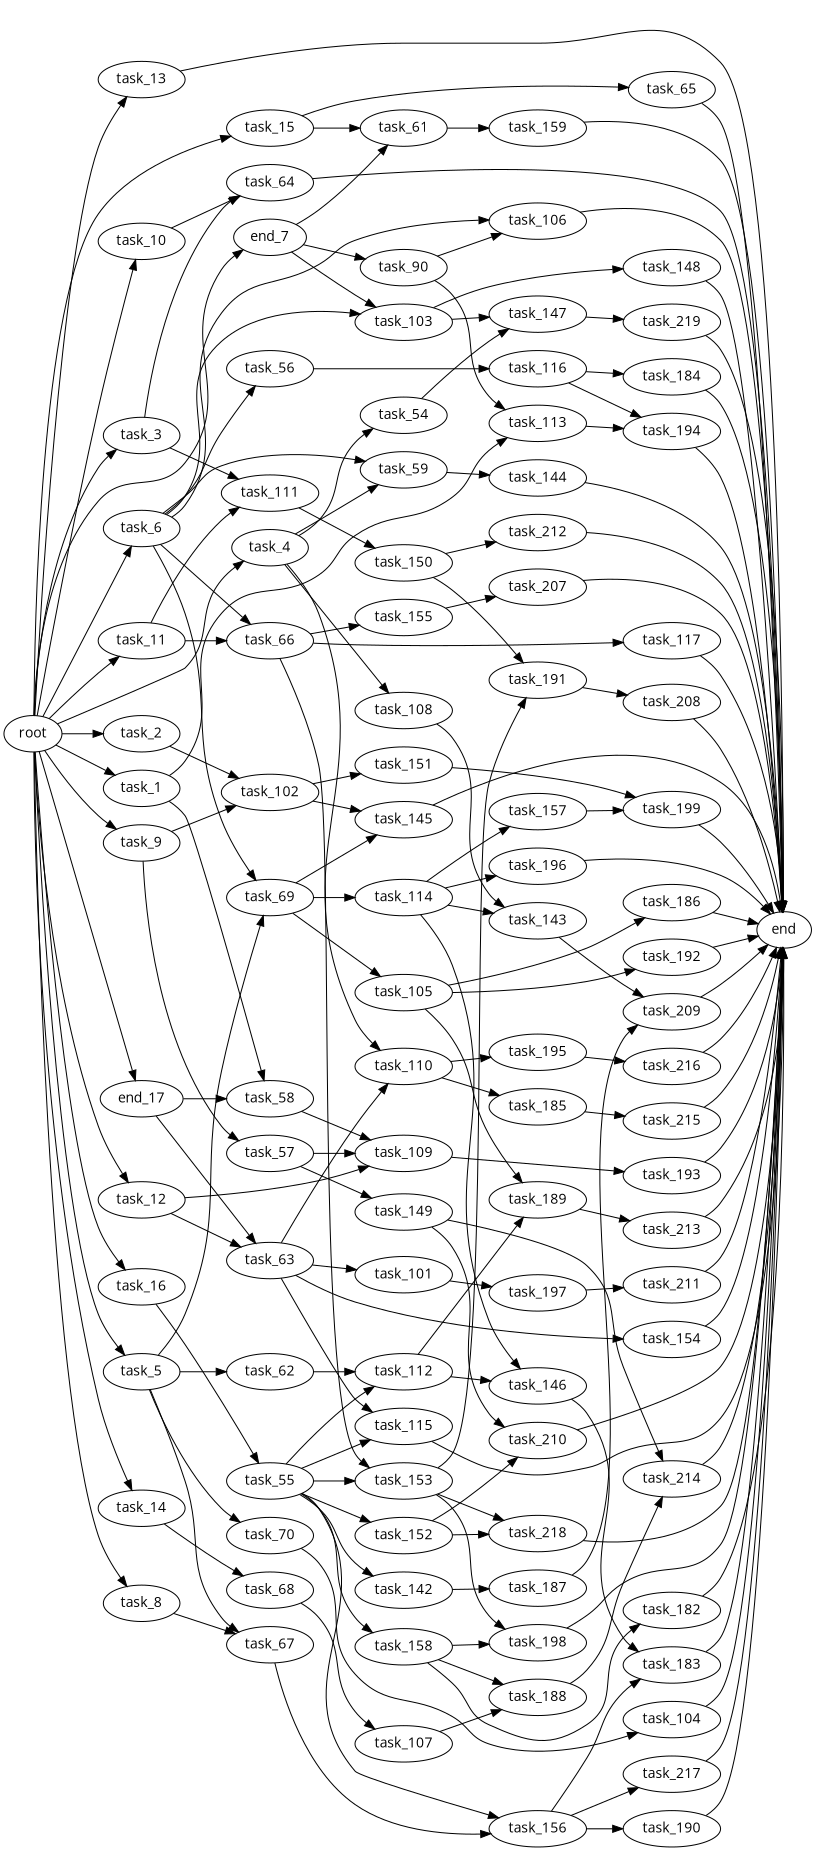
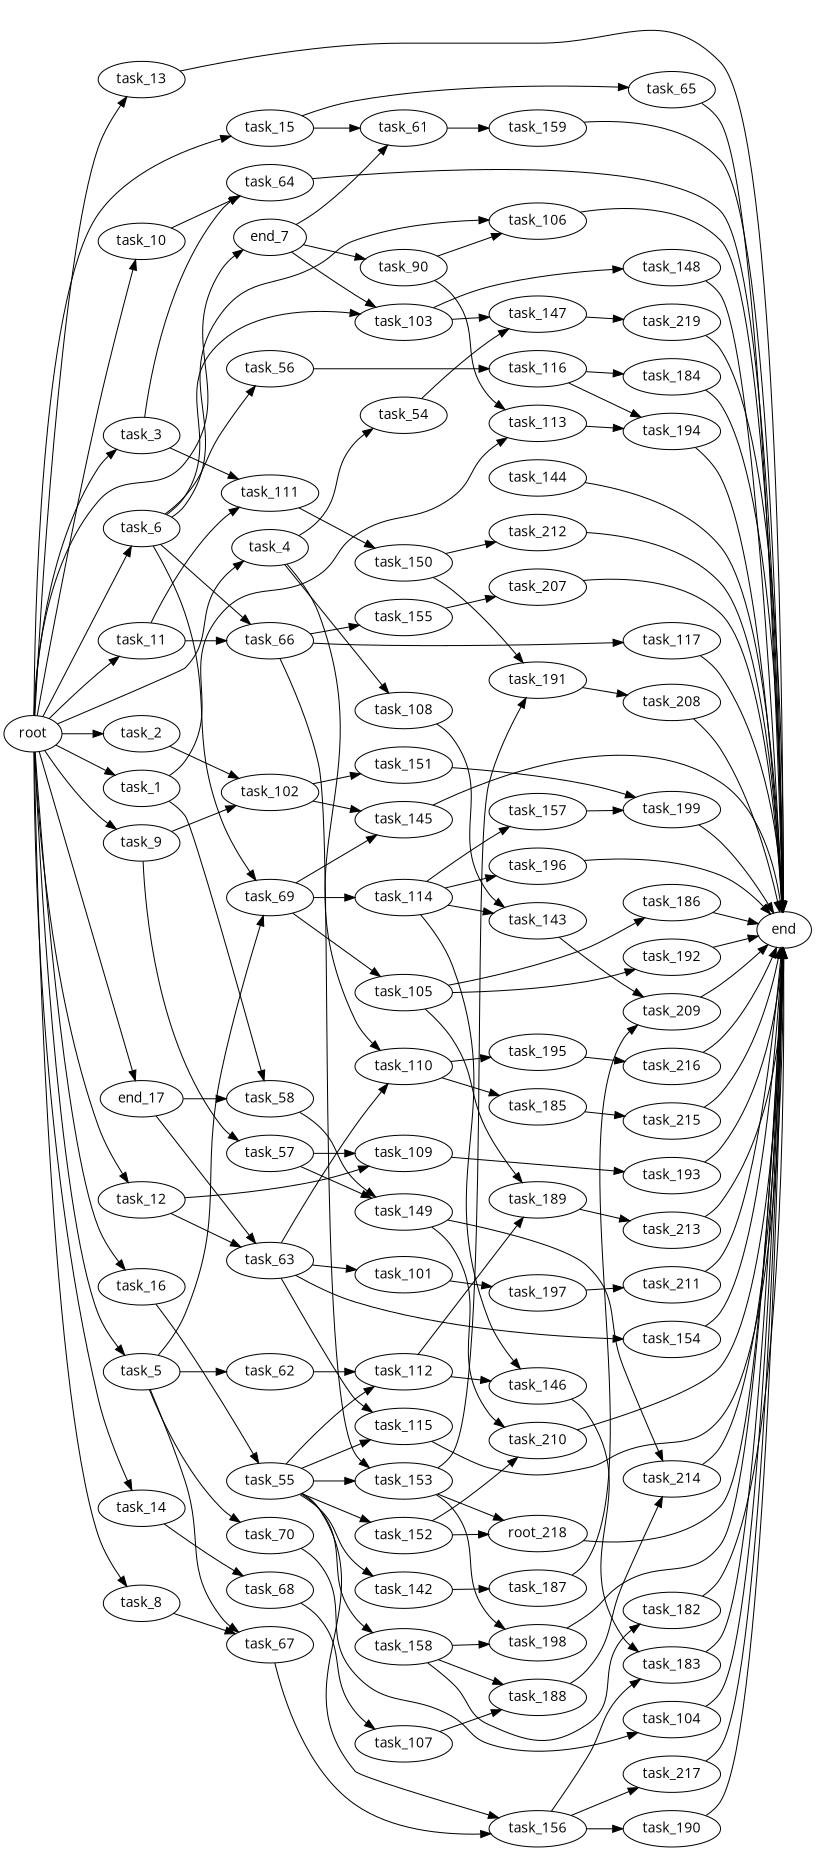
(404, 470) -> none
(334, 1125) -> (341, 1162)
(538, 1534) -> (538, 1534)
